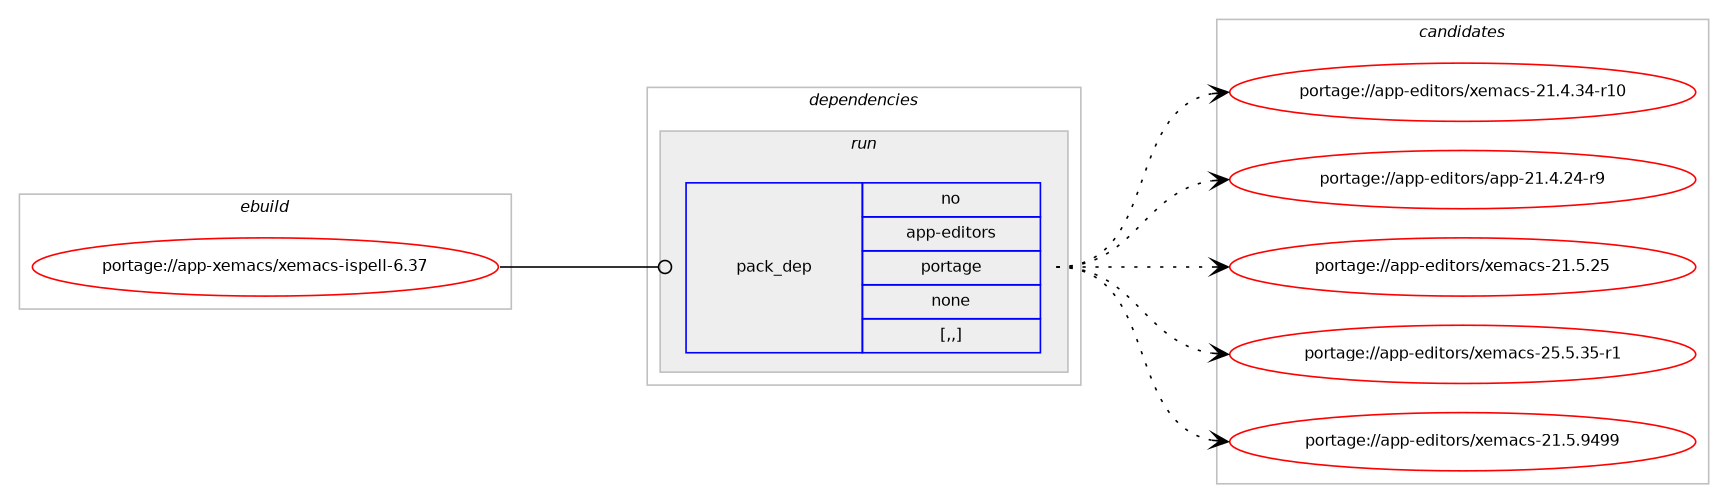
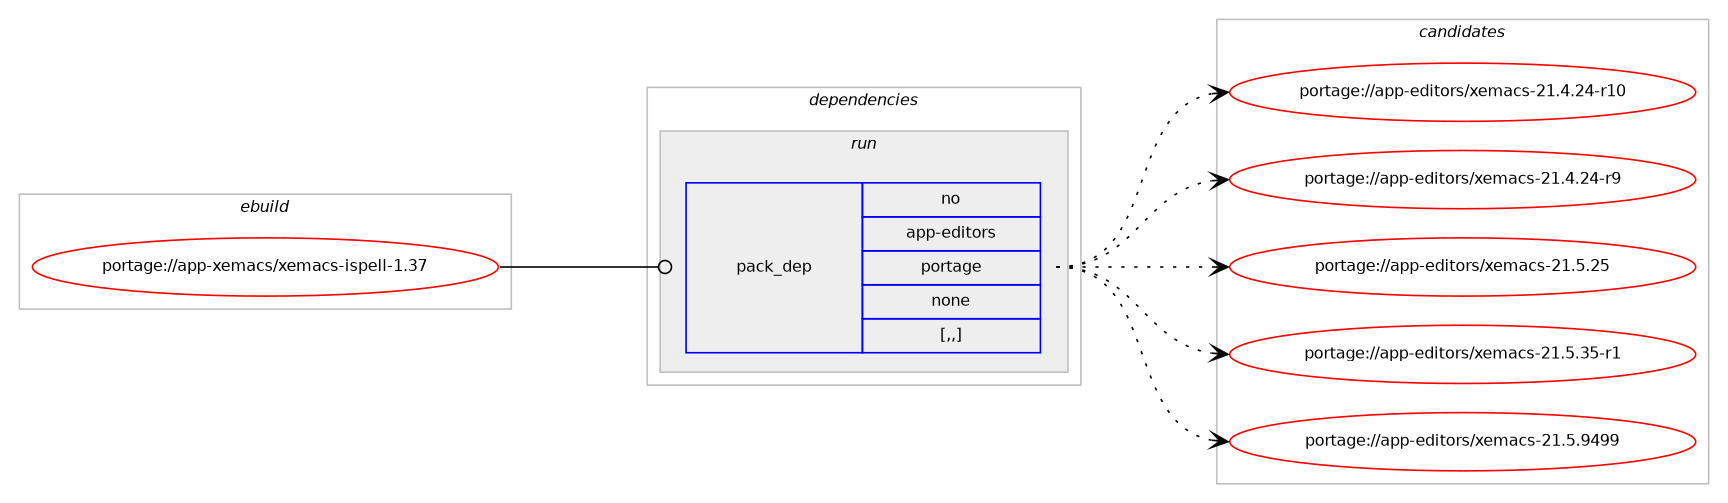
(1463, 92) -> (1463, 92)
(1463, 180) -> (1463, 180)
(265, 267) -> (265, 267)
(1463, 354) -> (1463, 354)
